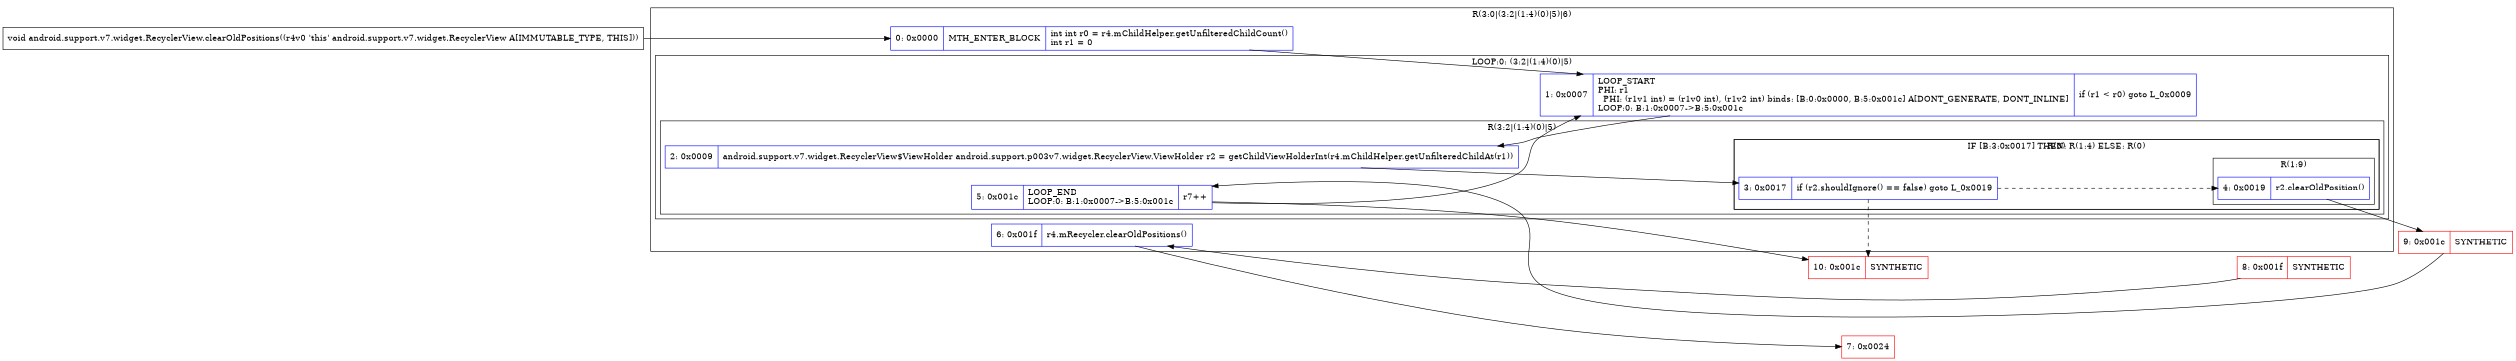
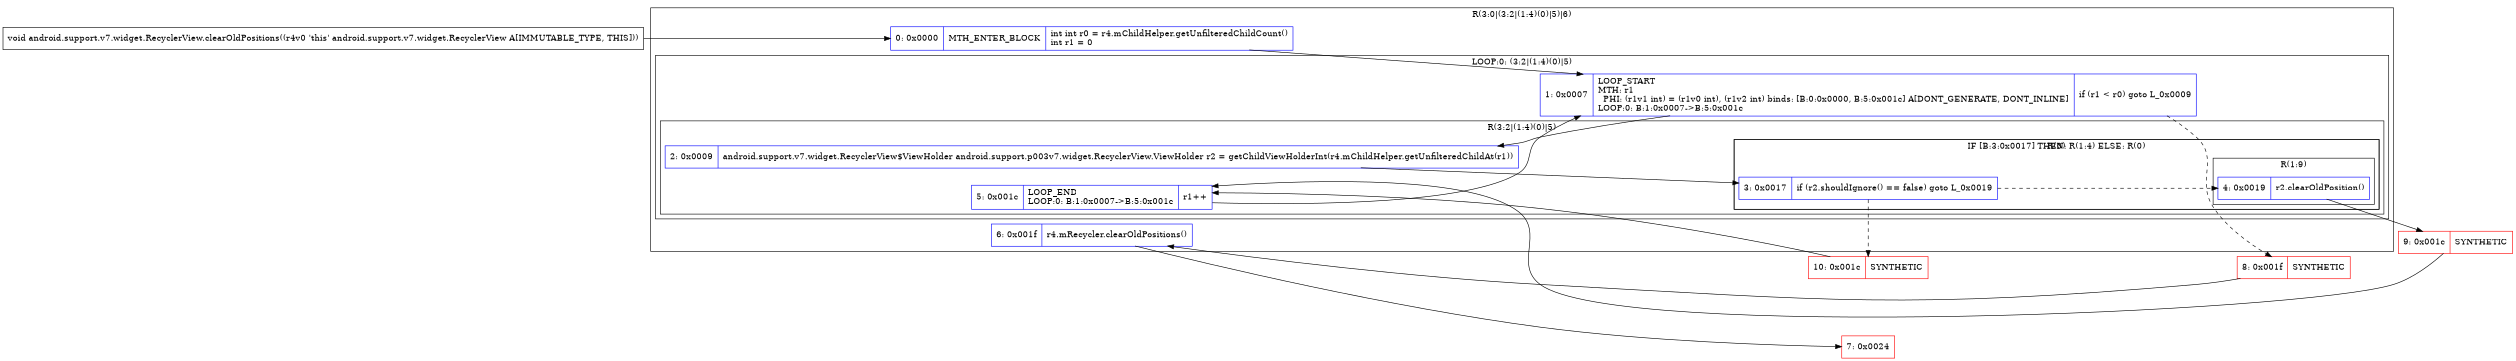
(1615, 90) -> (1617, 90)
none -> (2206, 184)
(1195, 197) -> (1195, 197)
(1568, 223) -> (1526, 207)
